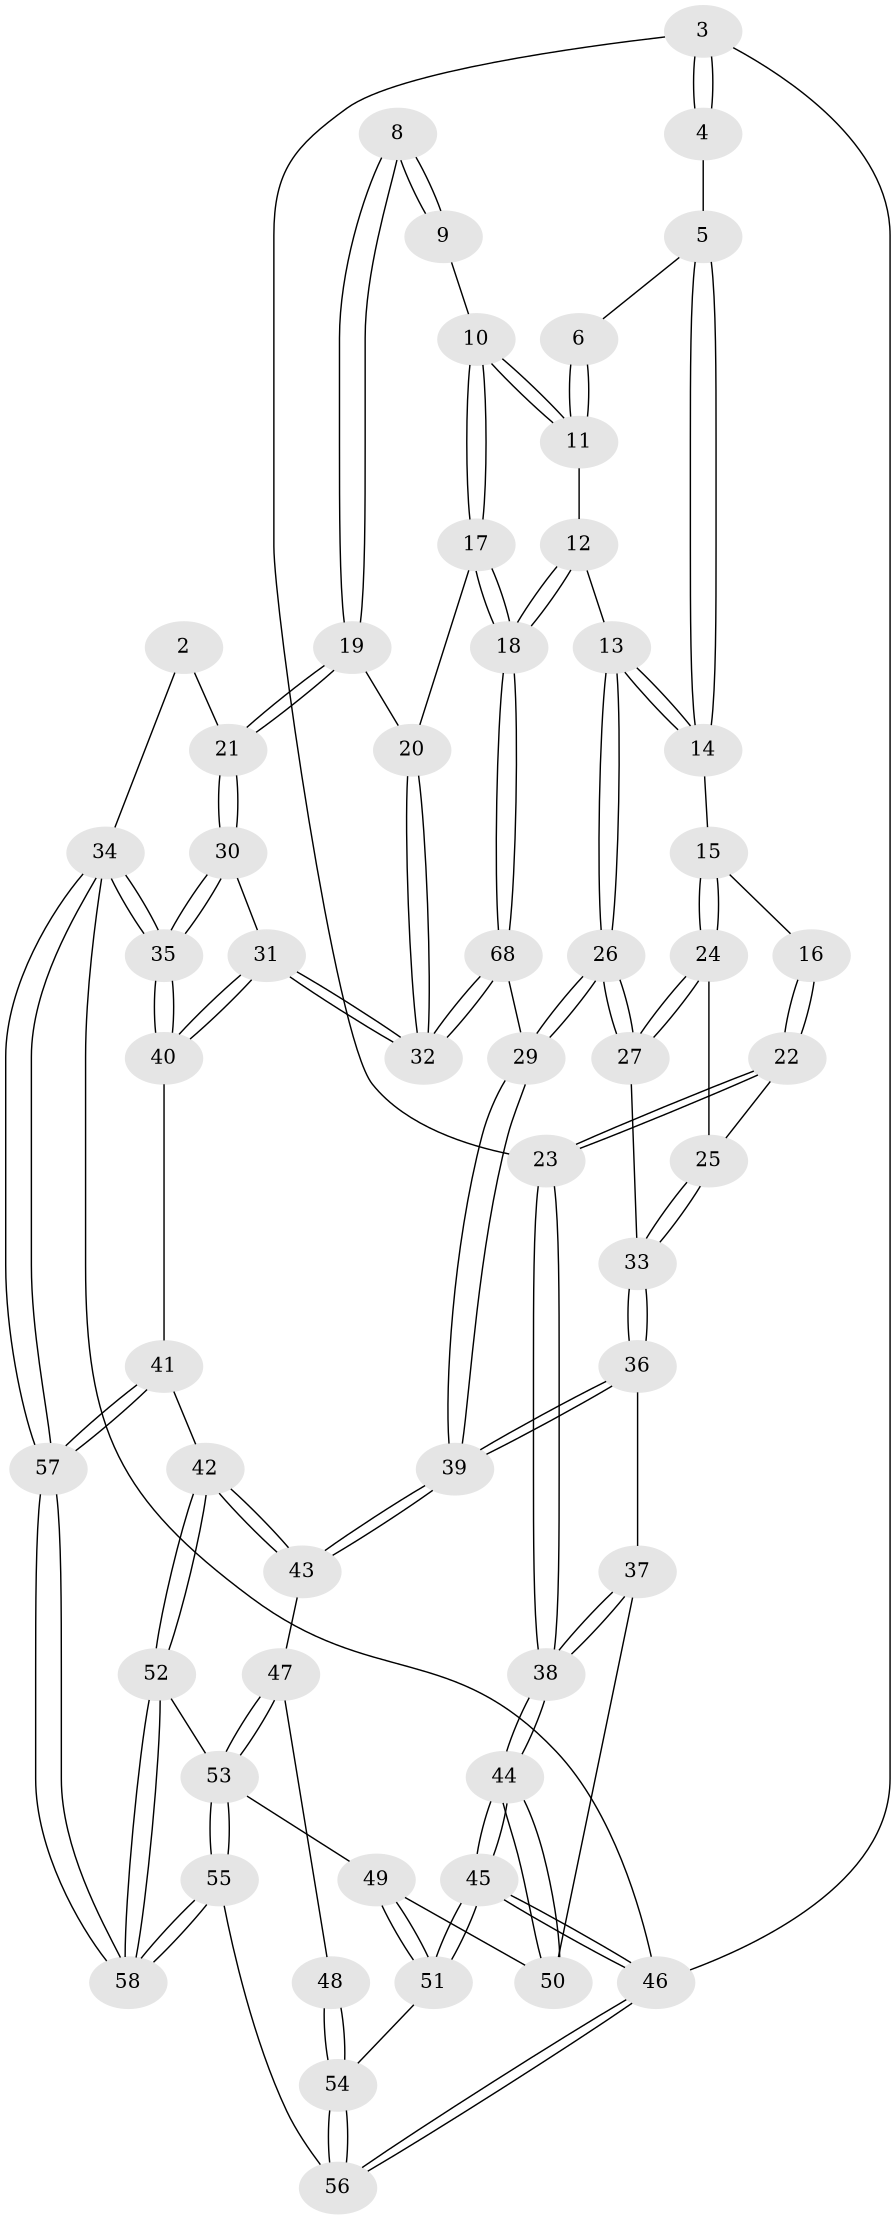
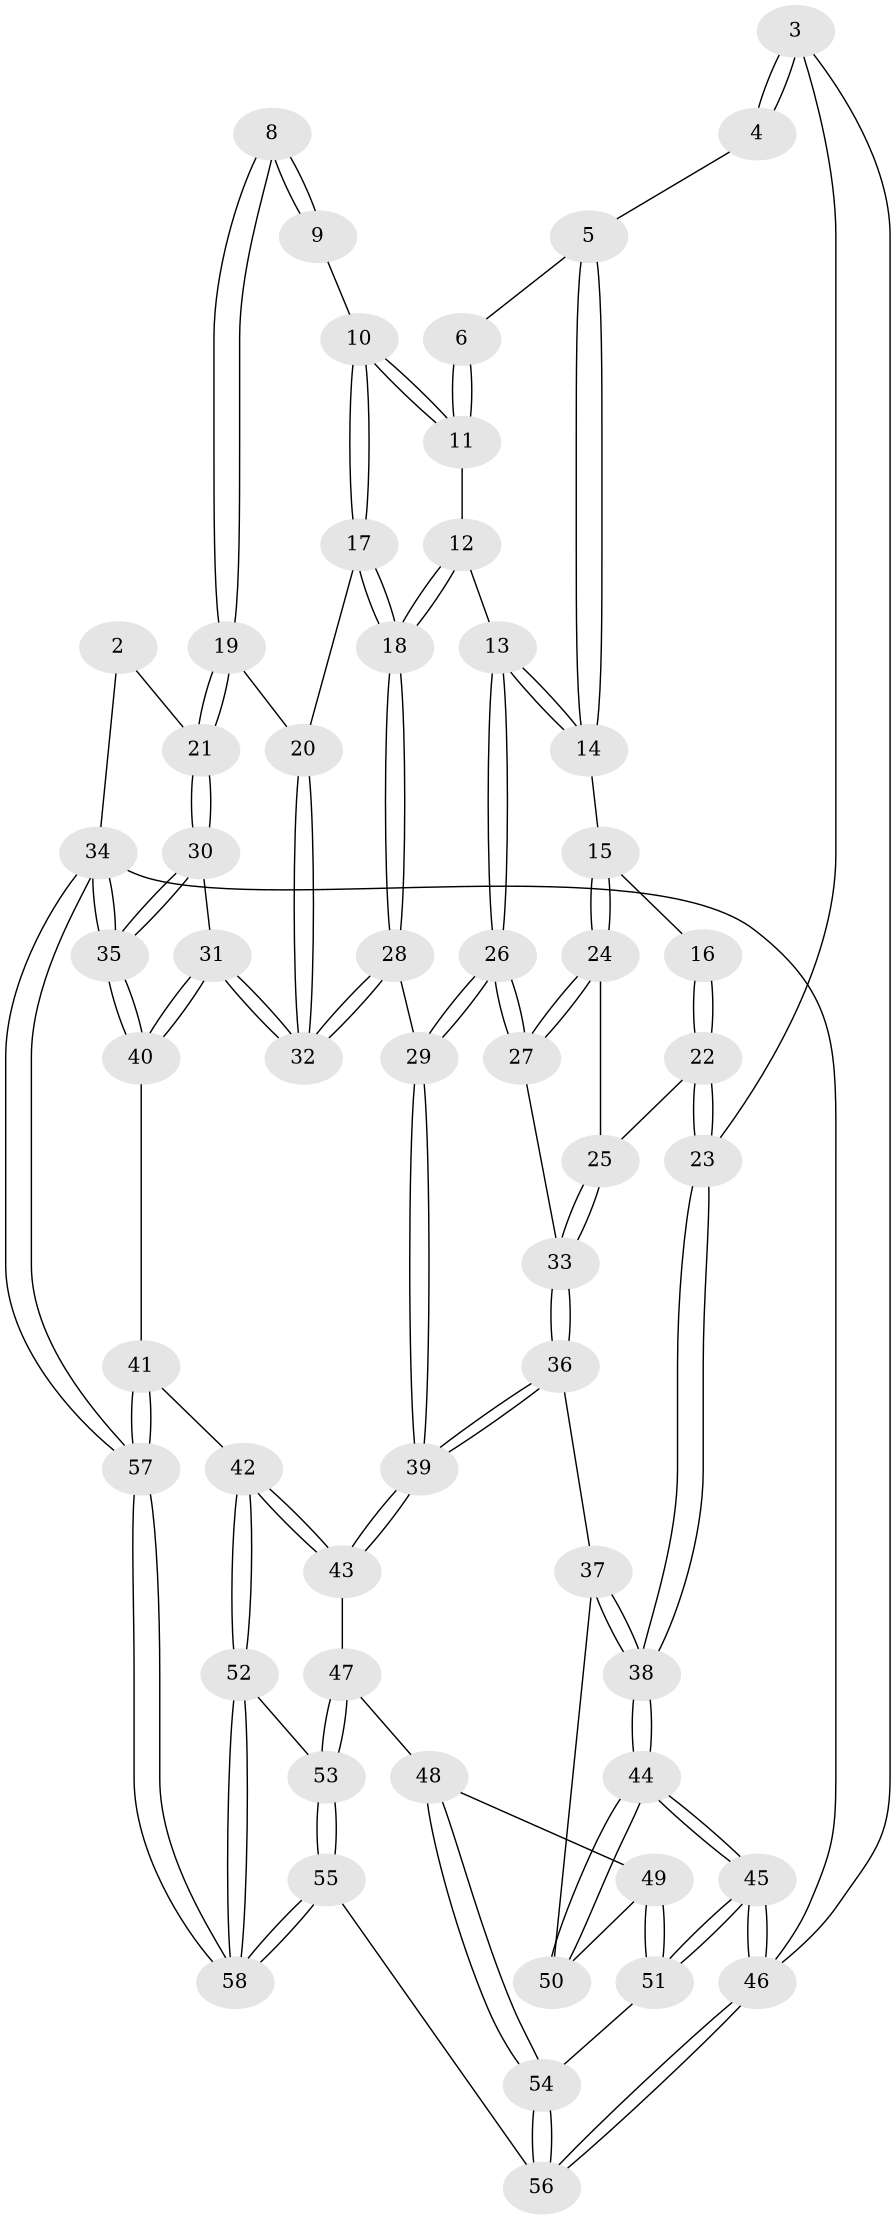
(504, 956) -> (395, 956)
(296, 1827) -> (542, 1829)
